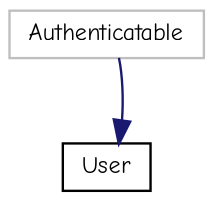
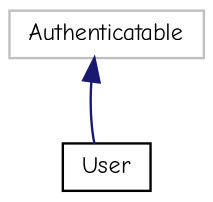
(122, 89) -> (91, 113)
